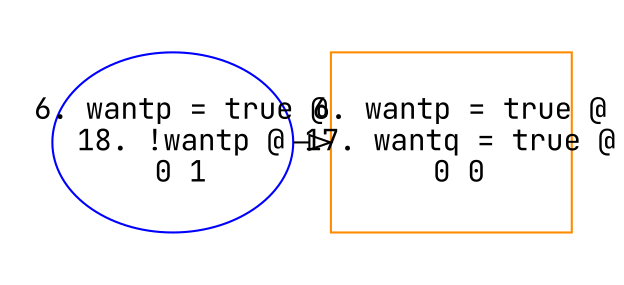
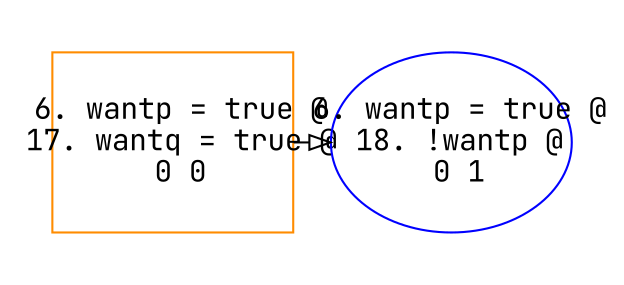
(301, 142) -> (301, 142)
